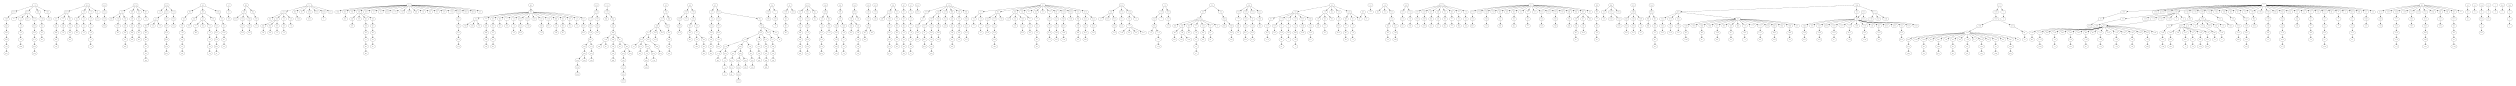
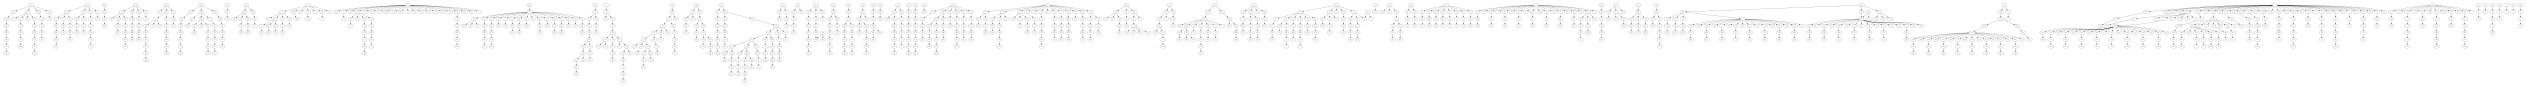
(800, 43) -> (820, 36)
